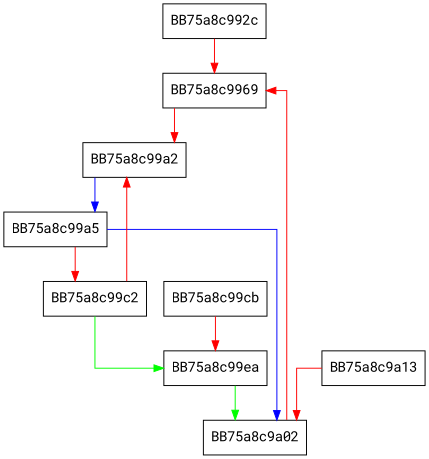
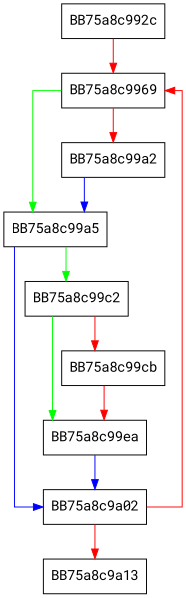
none -> (33, 132)
(127, 237) -> (95, 329)
(75, 259) -> (66, 259)
(297, 377) -> (95, 537)
(235, 398) -> (95, 467)
